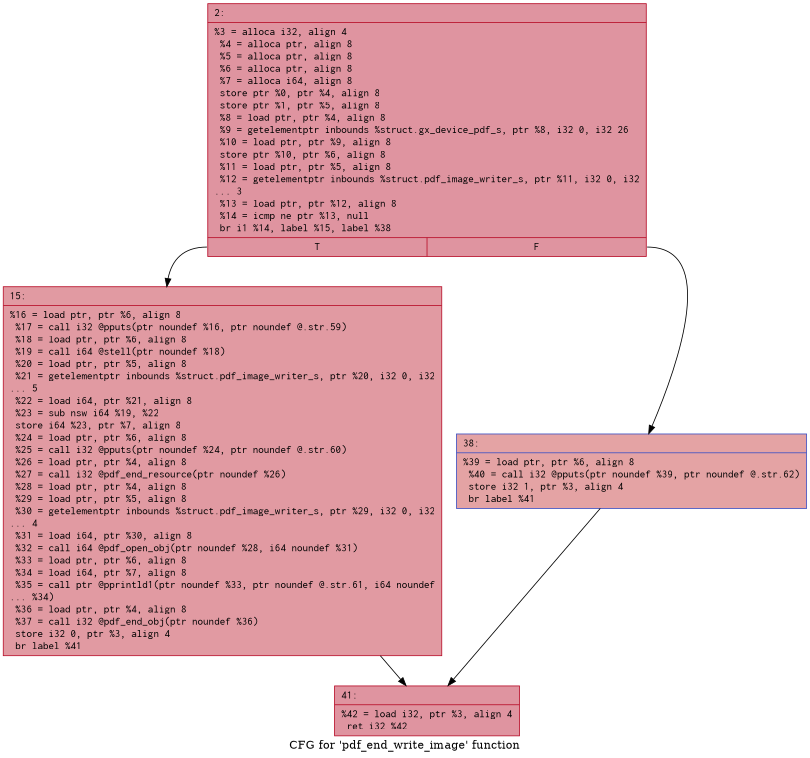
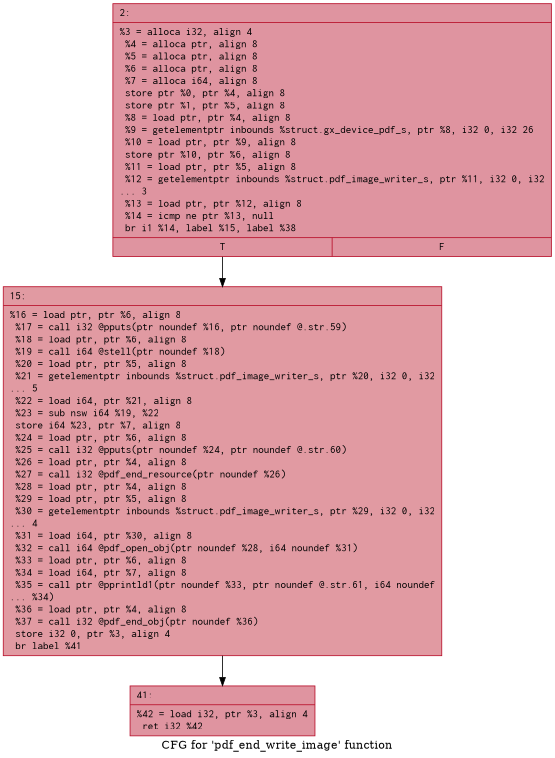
(632, 471) -> none
